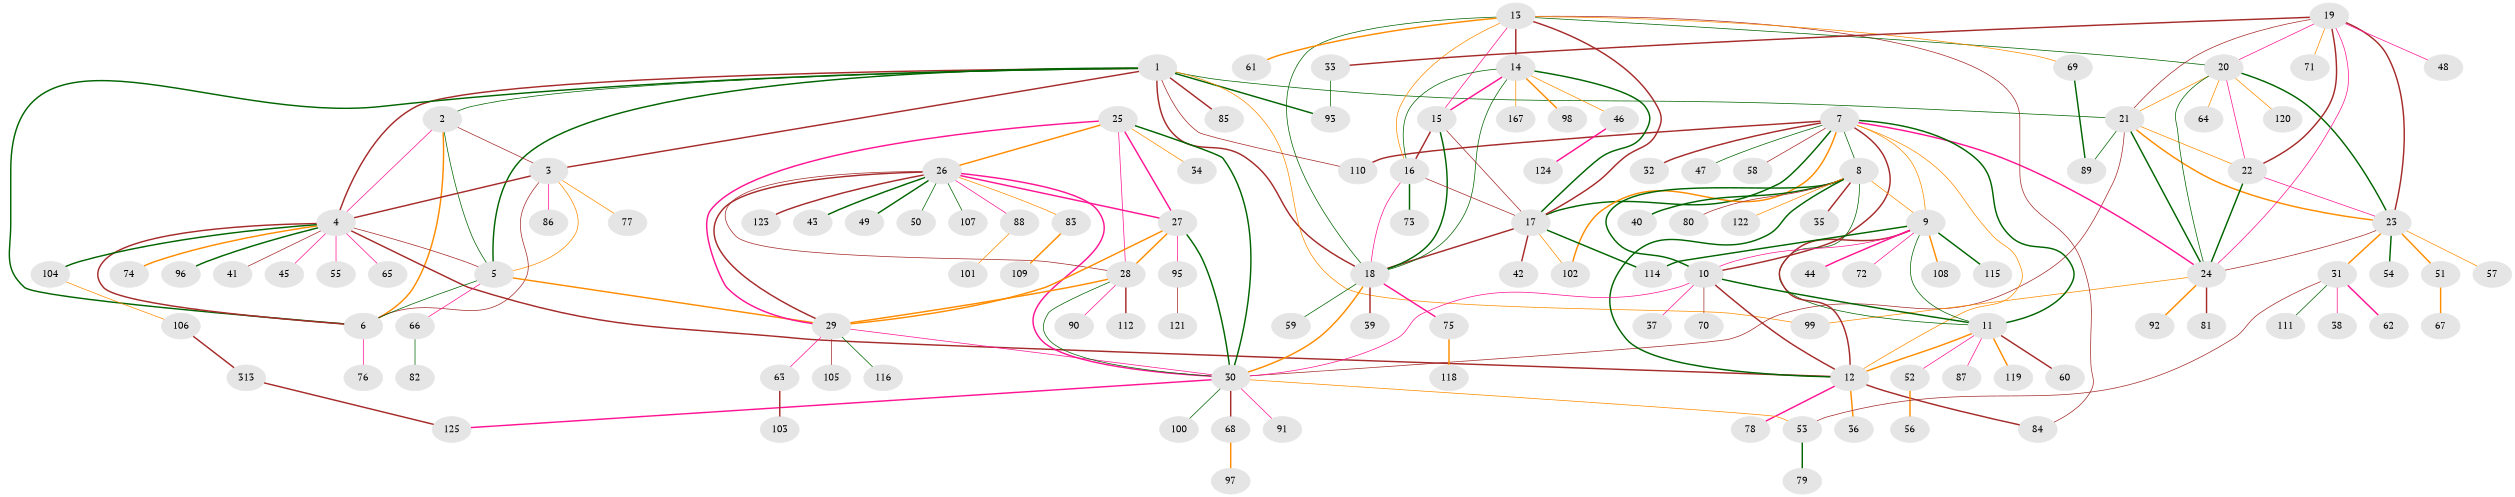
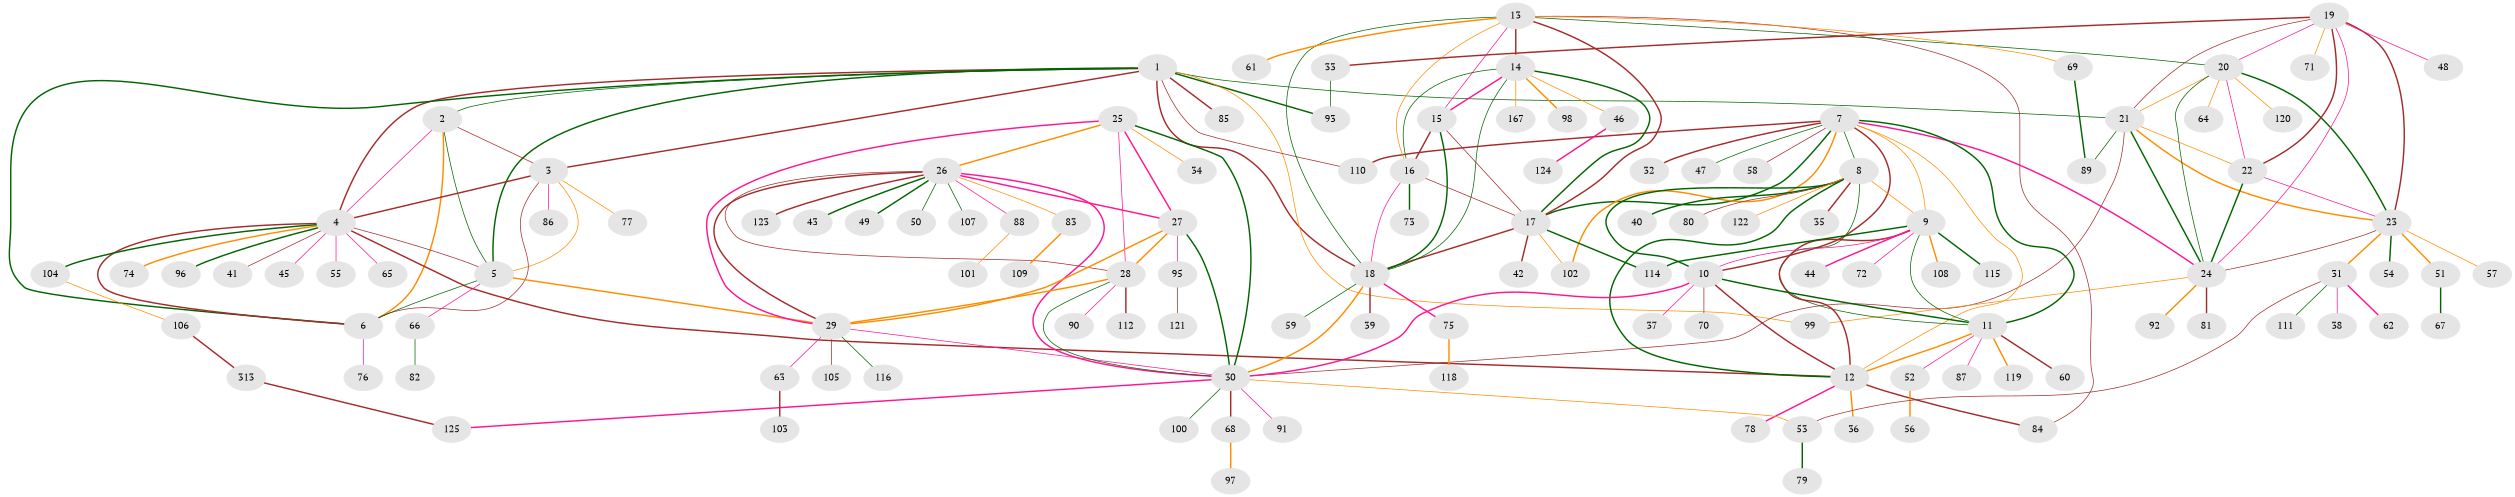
(1461, 299) -> (1461, 299)
(2441, 300) -> (2441, 300)
